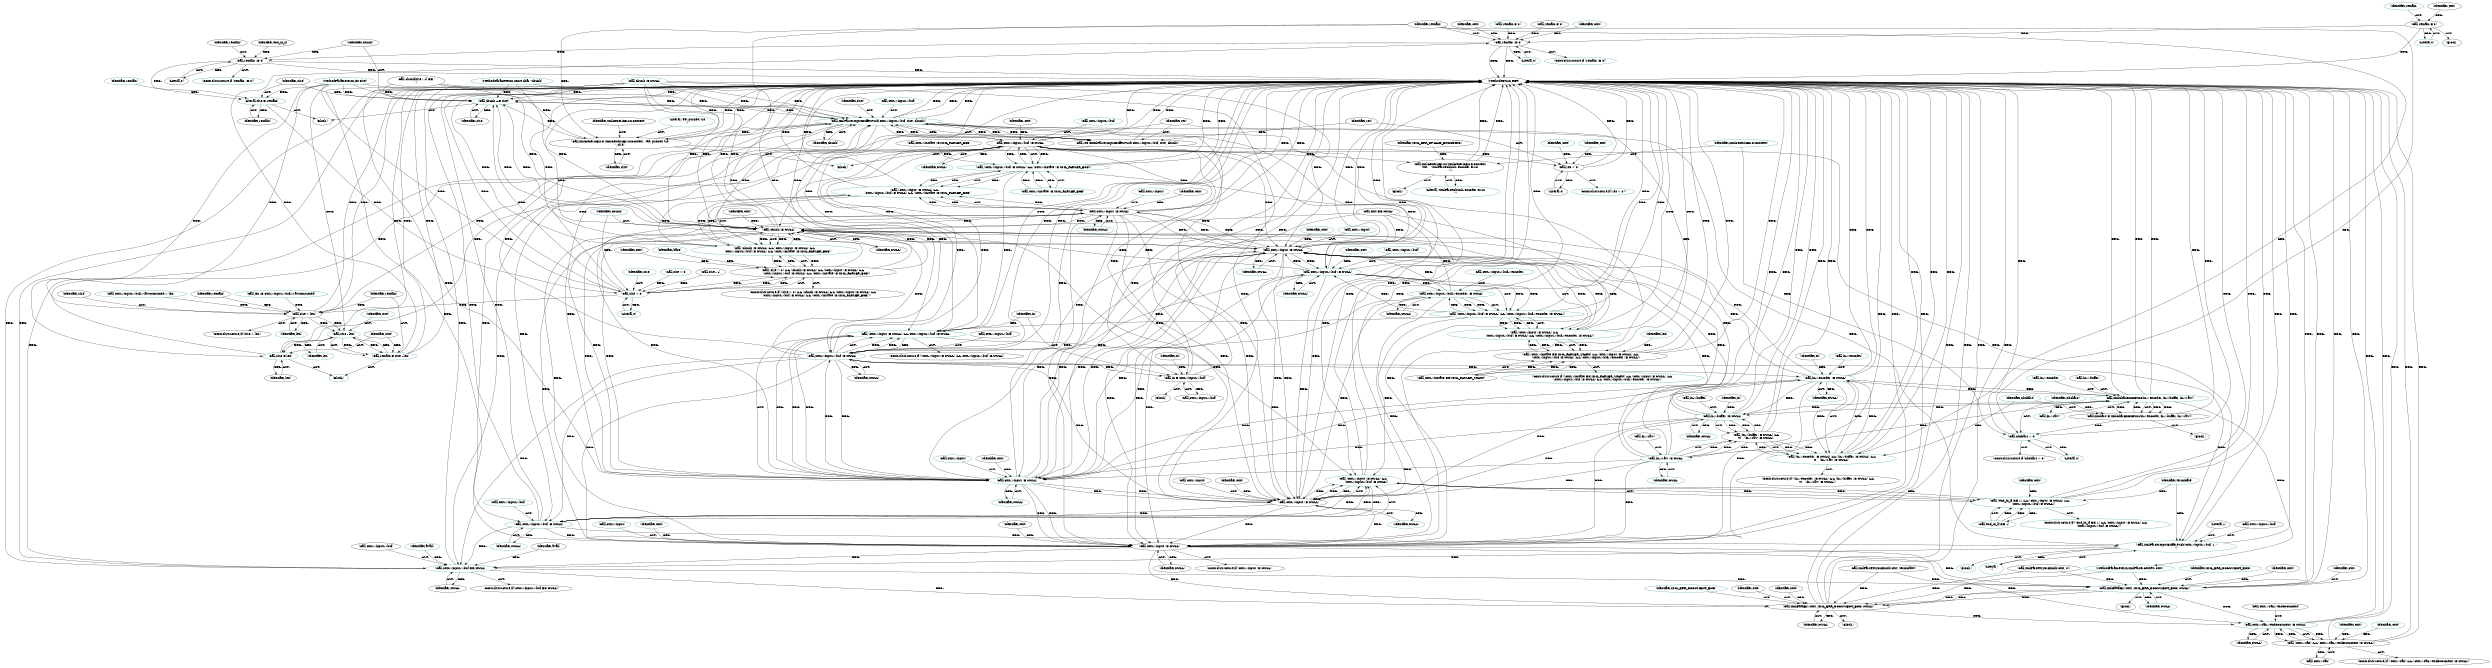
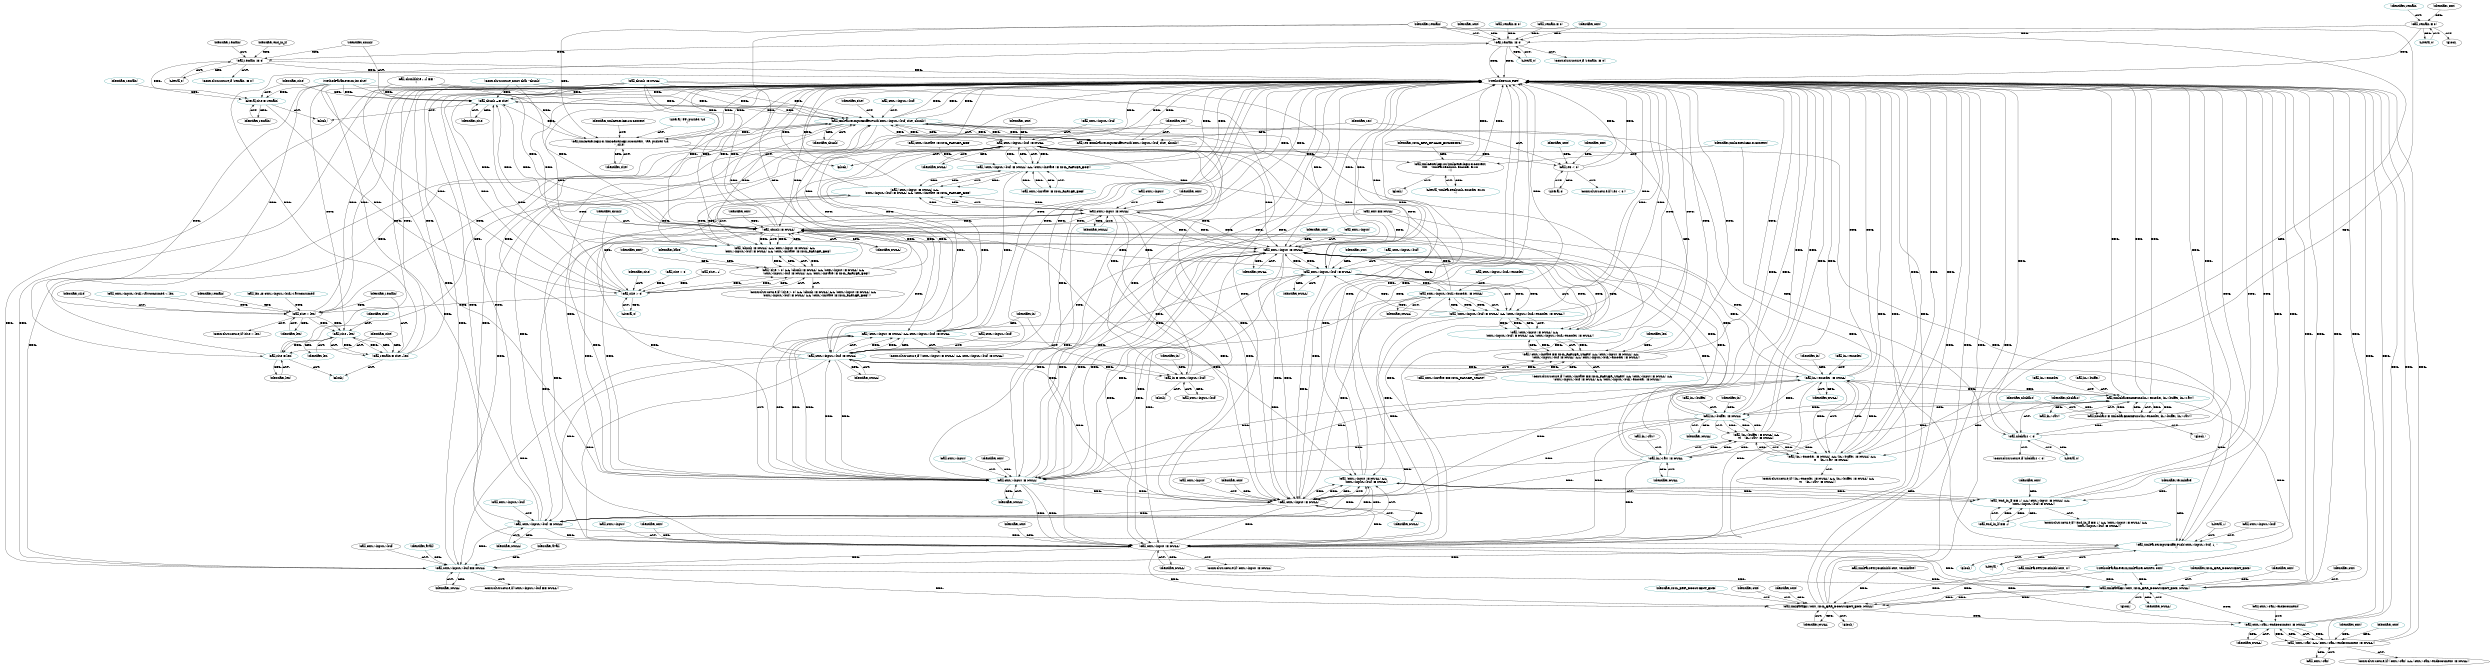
(512, 81) -> (512, 81)
(999, 84) -> (996, 85)
(1941, 407) -> (1941, 407)
